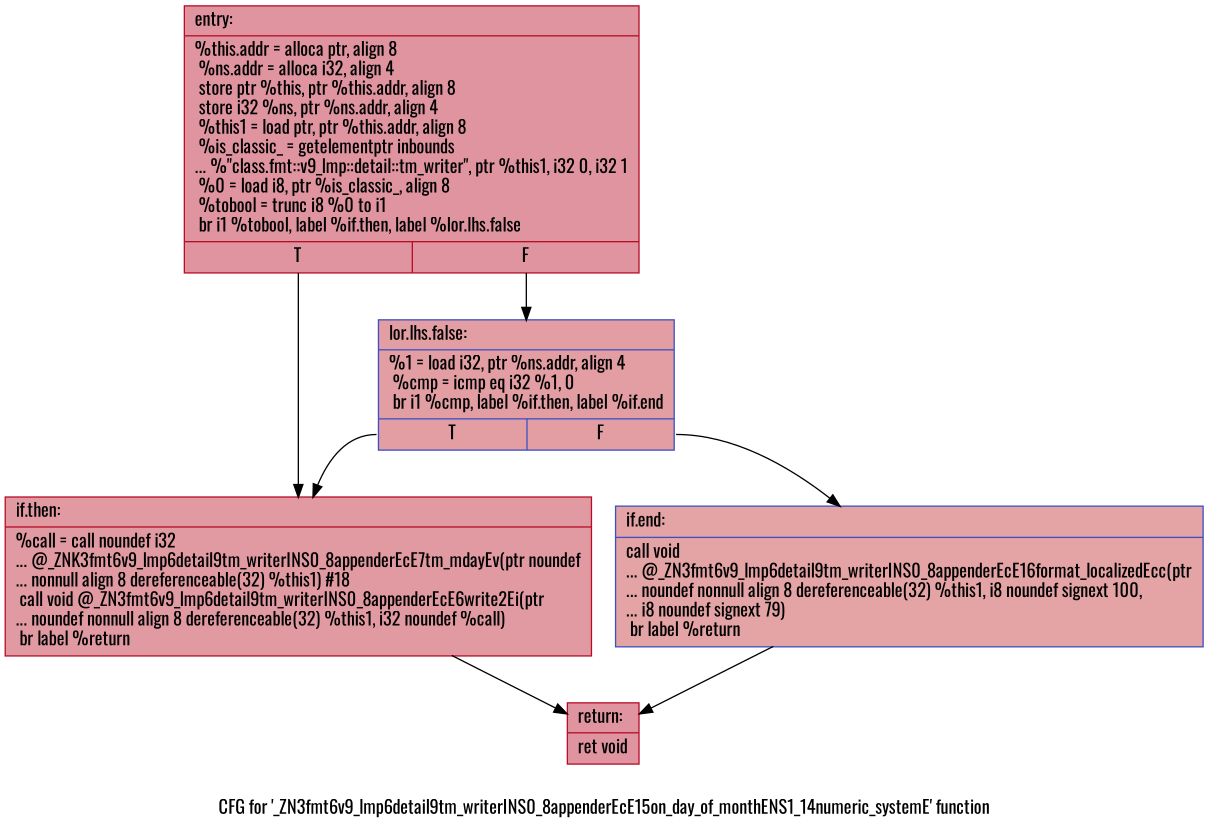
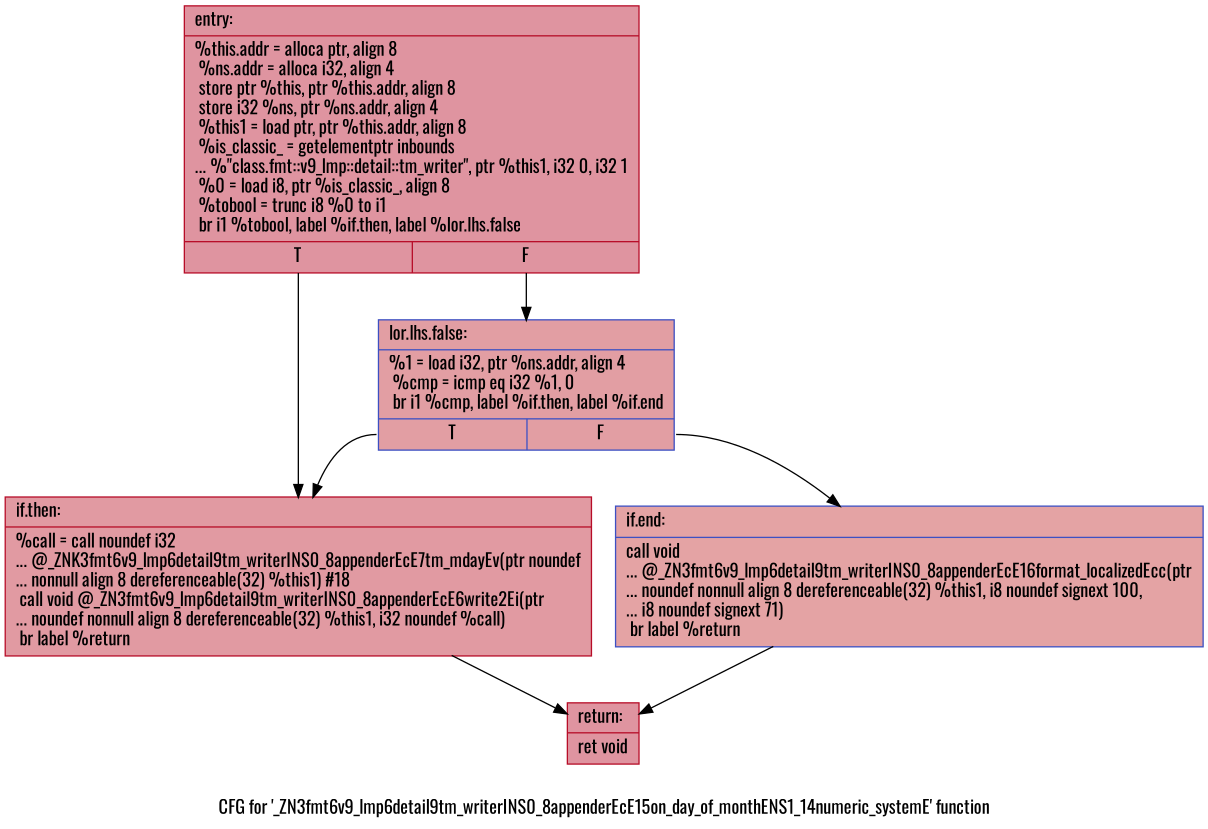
(706, 611) -> (705, 611)
